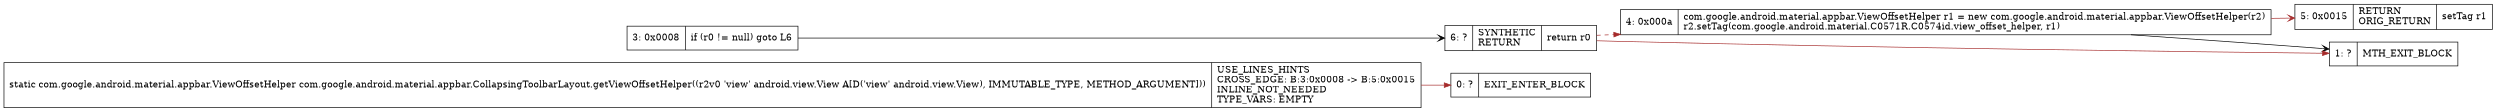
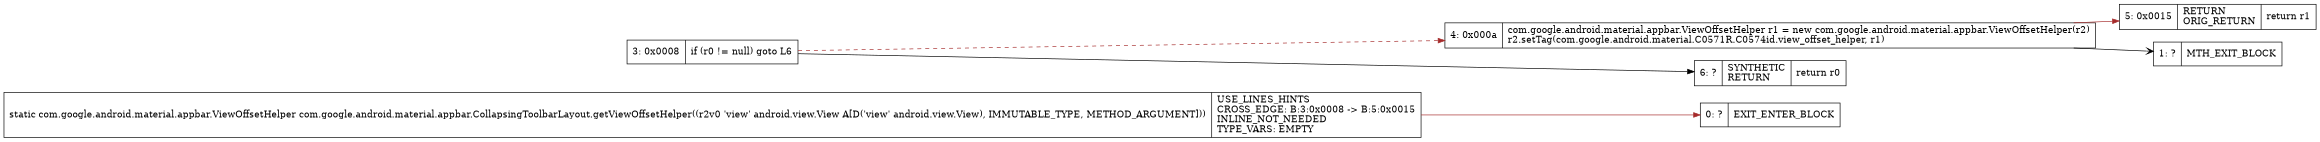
(2465, 17) -> (2289, 17)
(2280, 18) -> (2093, 22)
(1605, 35) -> (1118, 46)
(1118, 38) -> (1243, 63)
(1960, 48) -> none
